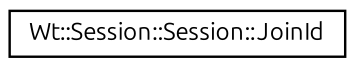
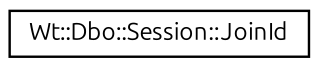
(177, 34) -> (159, 34)
